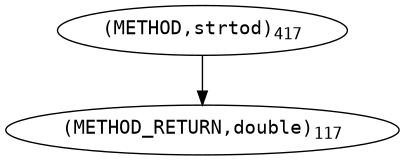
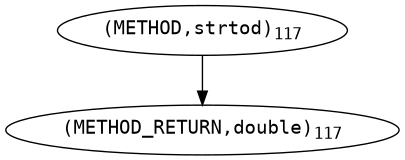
(288, 28) -> (288, 28)
